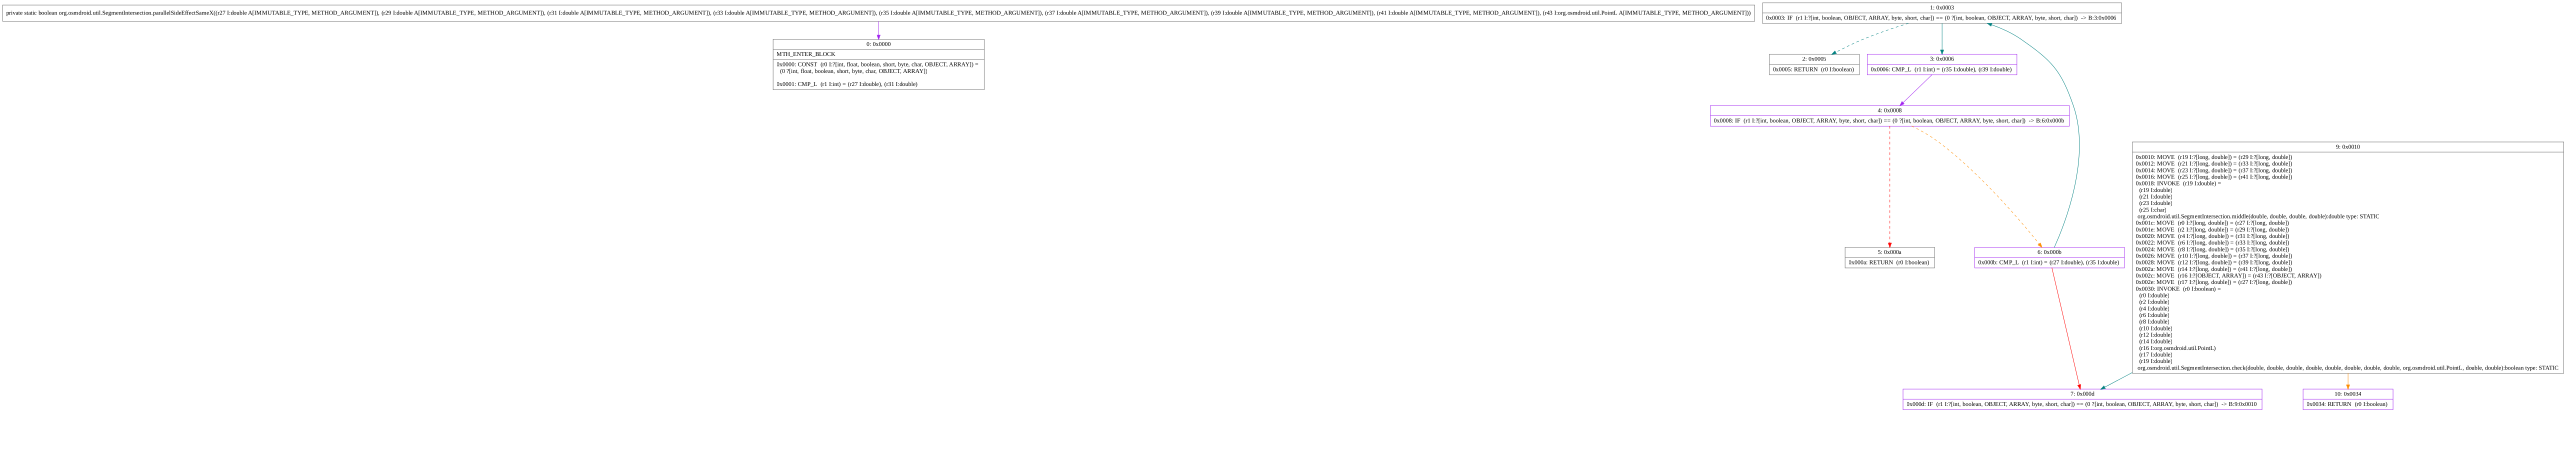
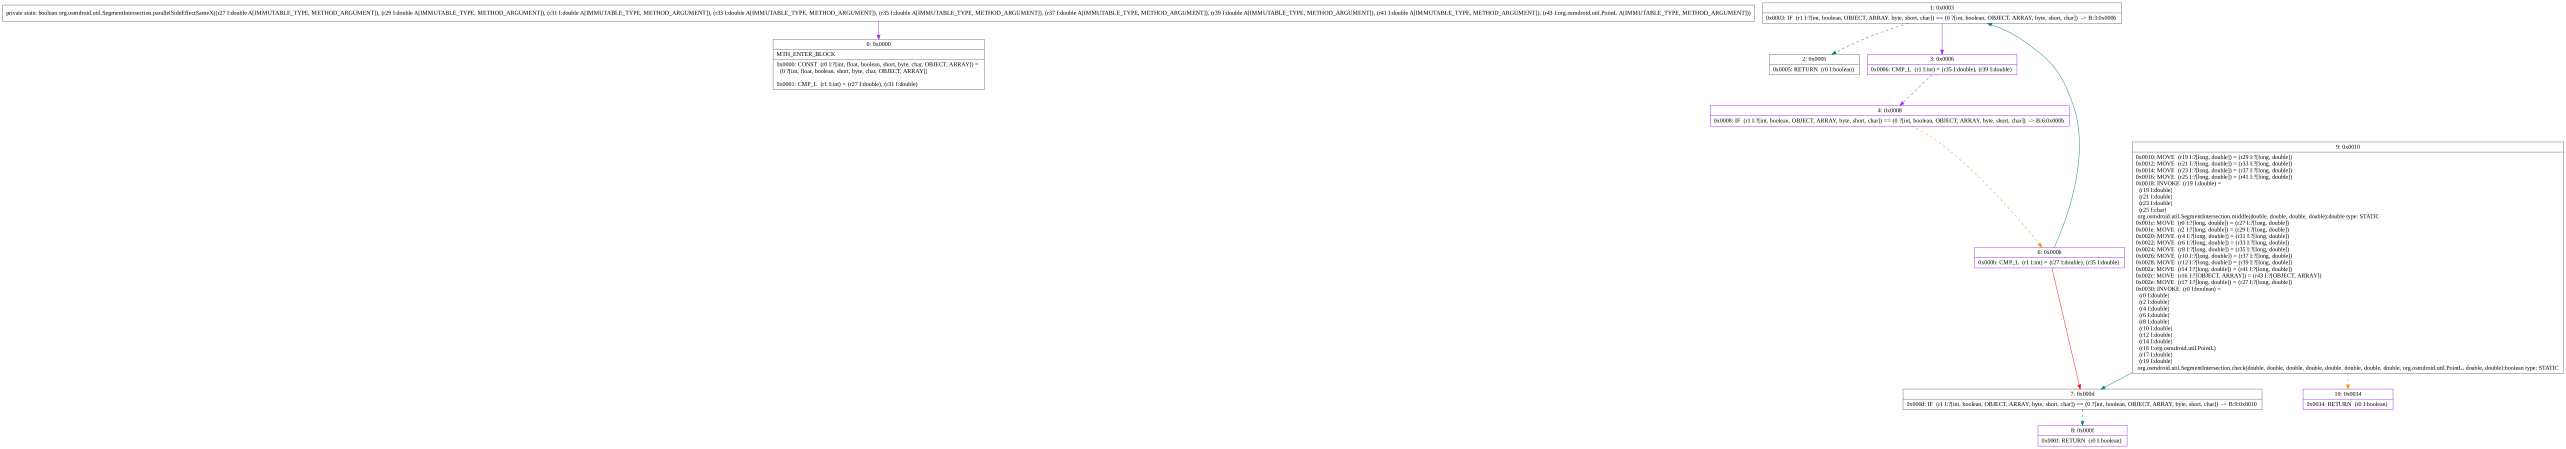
(1942, 37) -> (1942, 37)
(1918, 89) -> (1918, 89)
(1890, 258) -> none
(2348, 379) -> (2348, 379)
(2083, 399) -> (2083, 399)
none -> (2083, 436)
